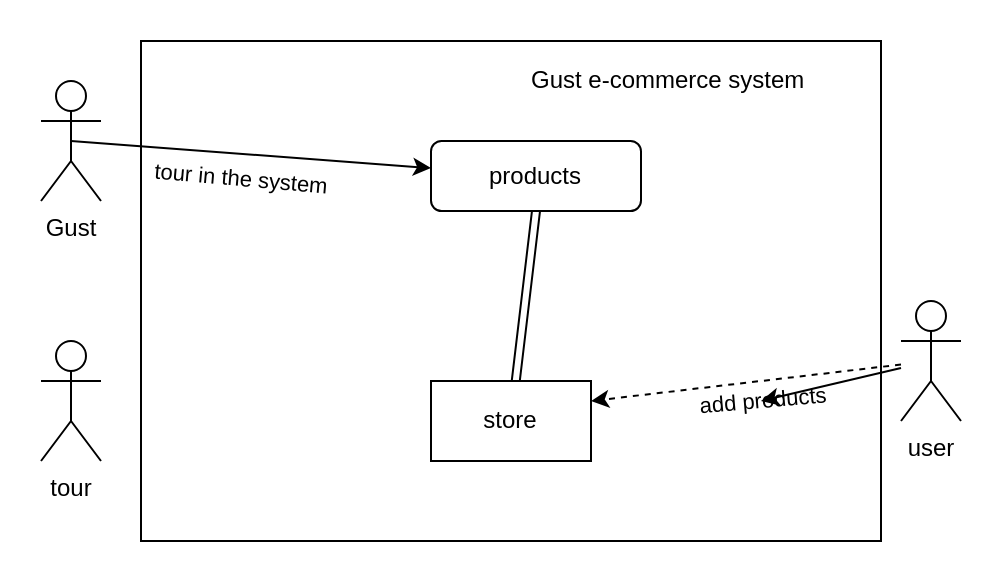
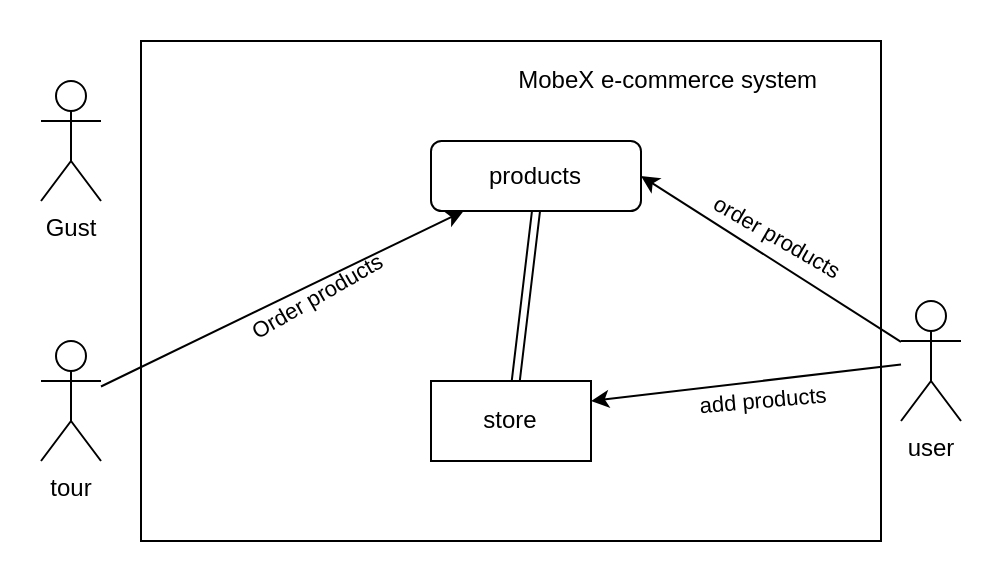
(672, 81) -> (672, 81)
(254, 155) -> none
none -> (277, 302)
(752, 382) -> (752, 382)
(838, 383) -> (776, 262)
